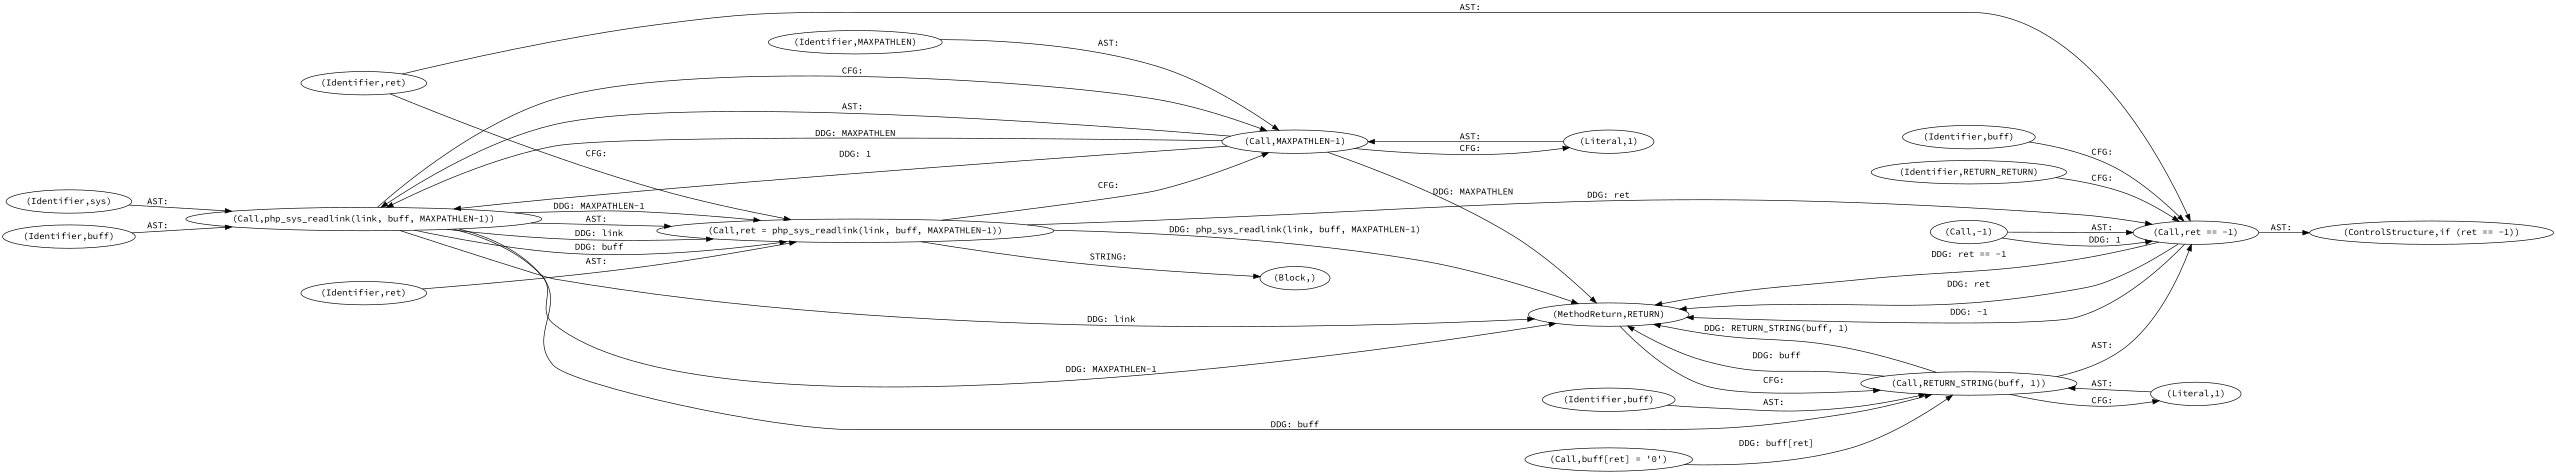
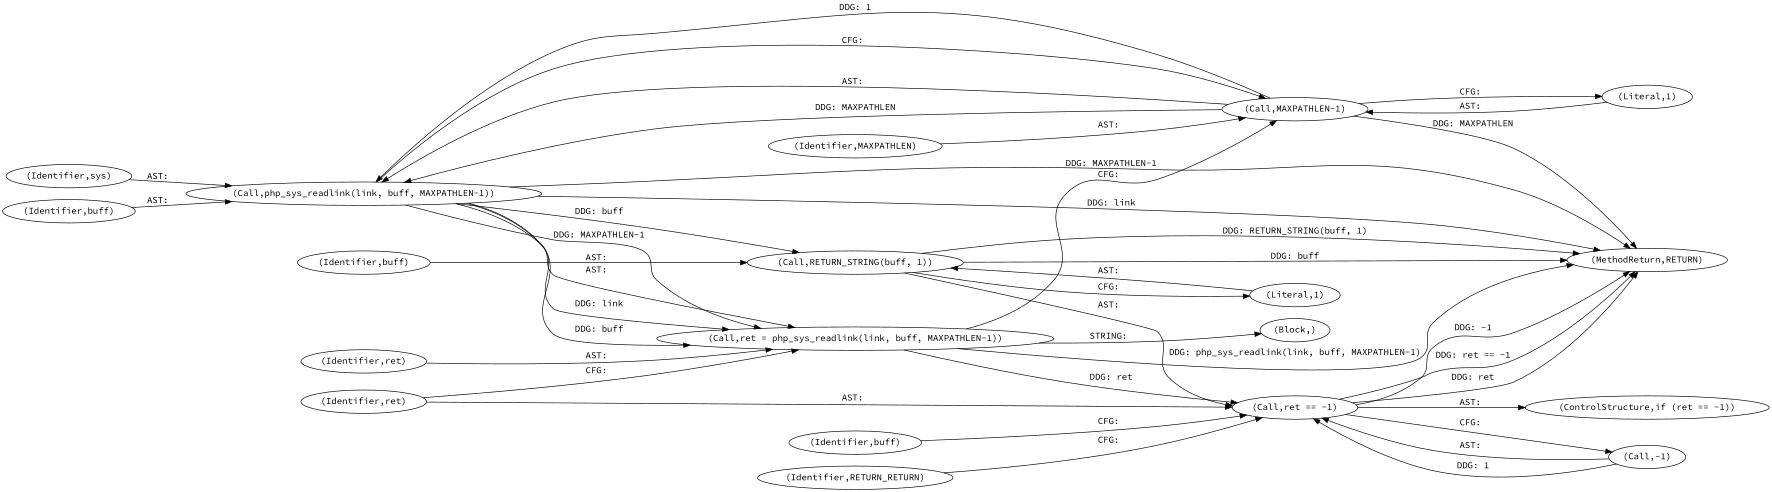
(1737, 391) -> none
none -> (1476, 433)
(1609, 460) -> none
